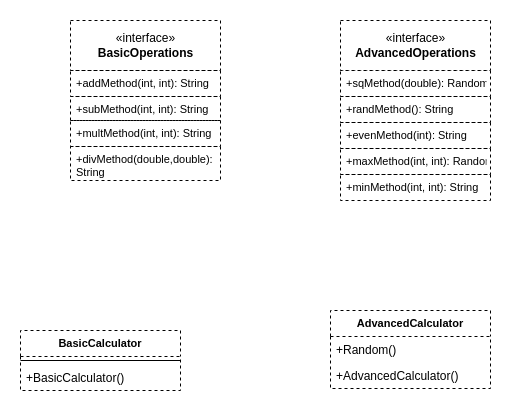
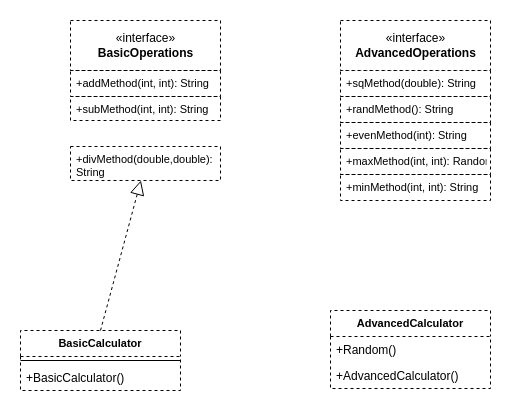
(419, 83) -> (417, 83)
(146, 134) -> none
none -> (119, 263)
